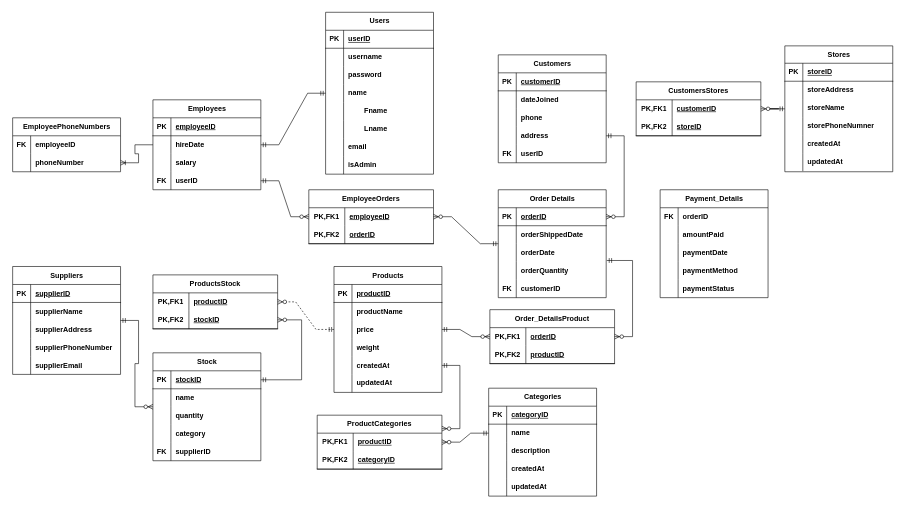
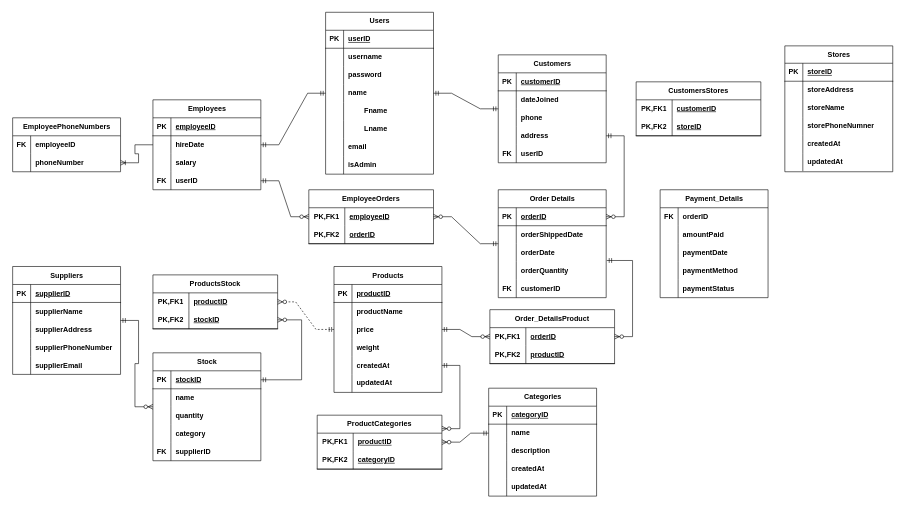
none -> (466, 101)
(773, 109) -> none
